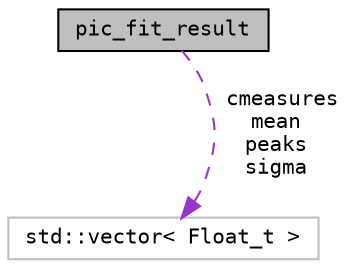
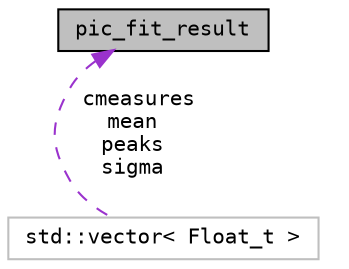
(214, 124) -> (56, 145)
